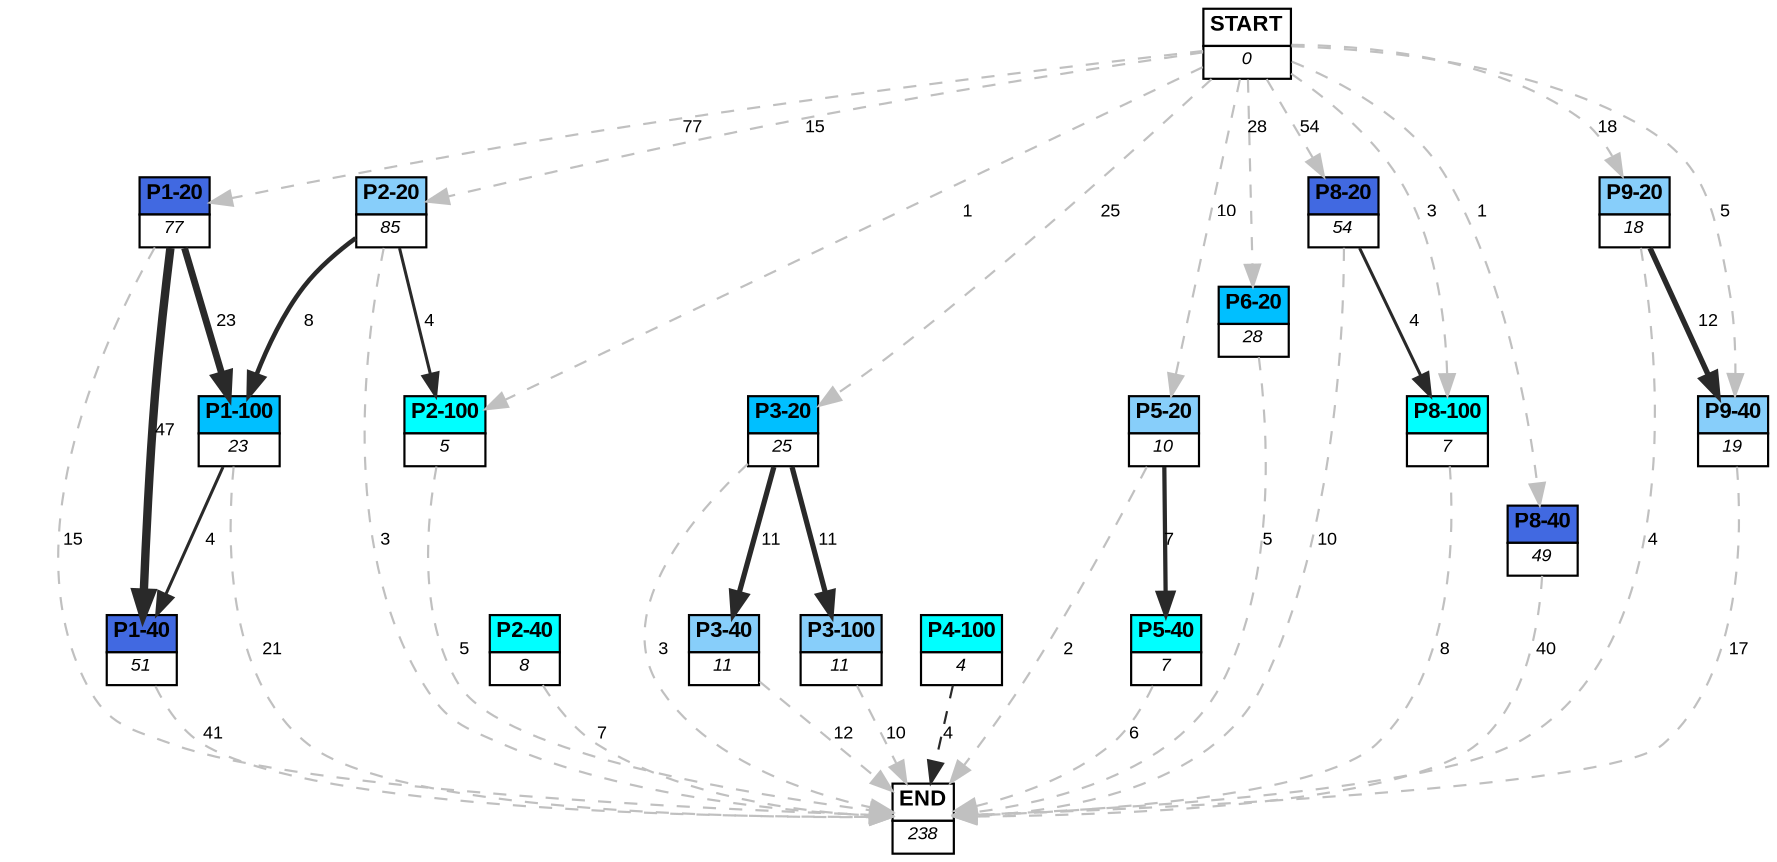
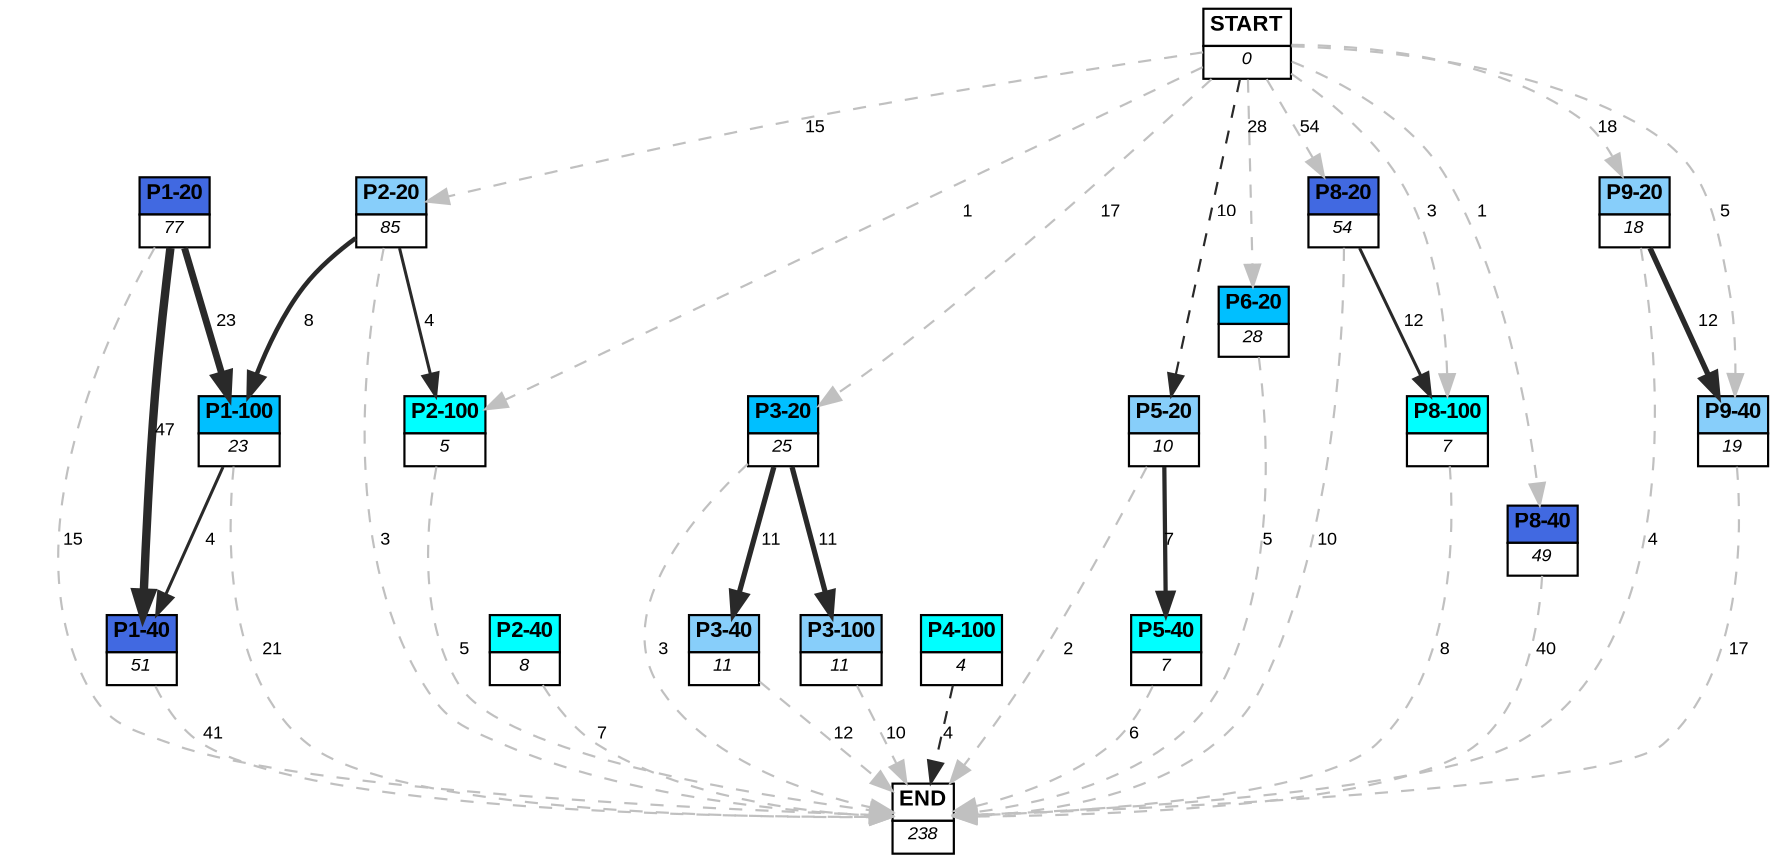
(716, 113) -> none
(1111, 212) -> (1111, 212)
(1208, 227) -> (1208, 227)
(1415, 322) -> (1415, 322)
